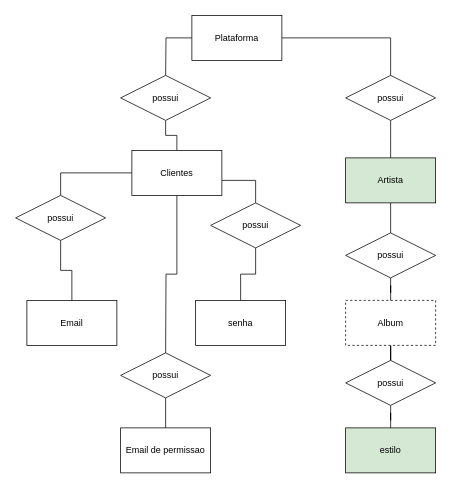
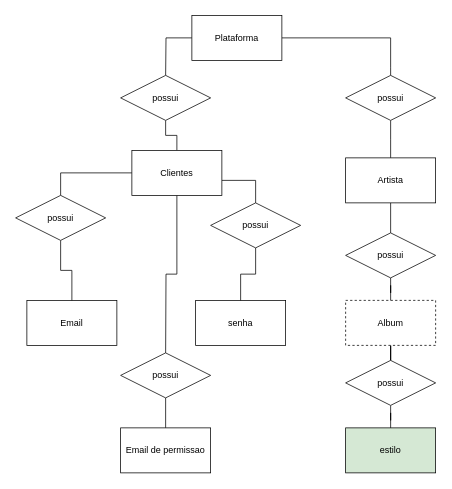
(390, 180) -> (390, 180)
